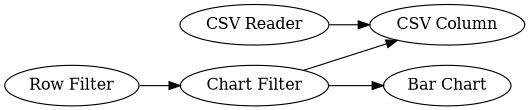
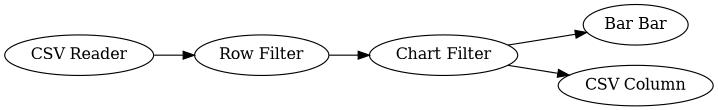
(344, 25) -> (169, 55)
(447, 86) -> (636, 25)
